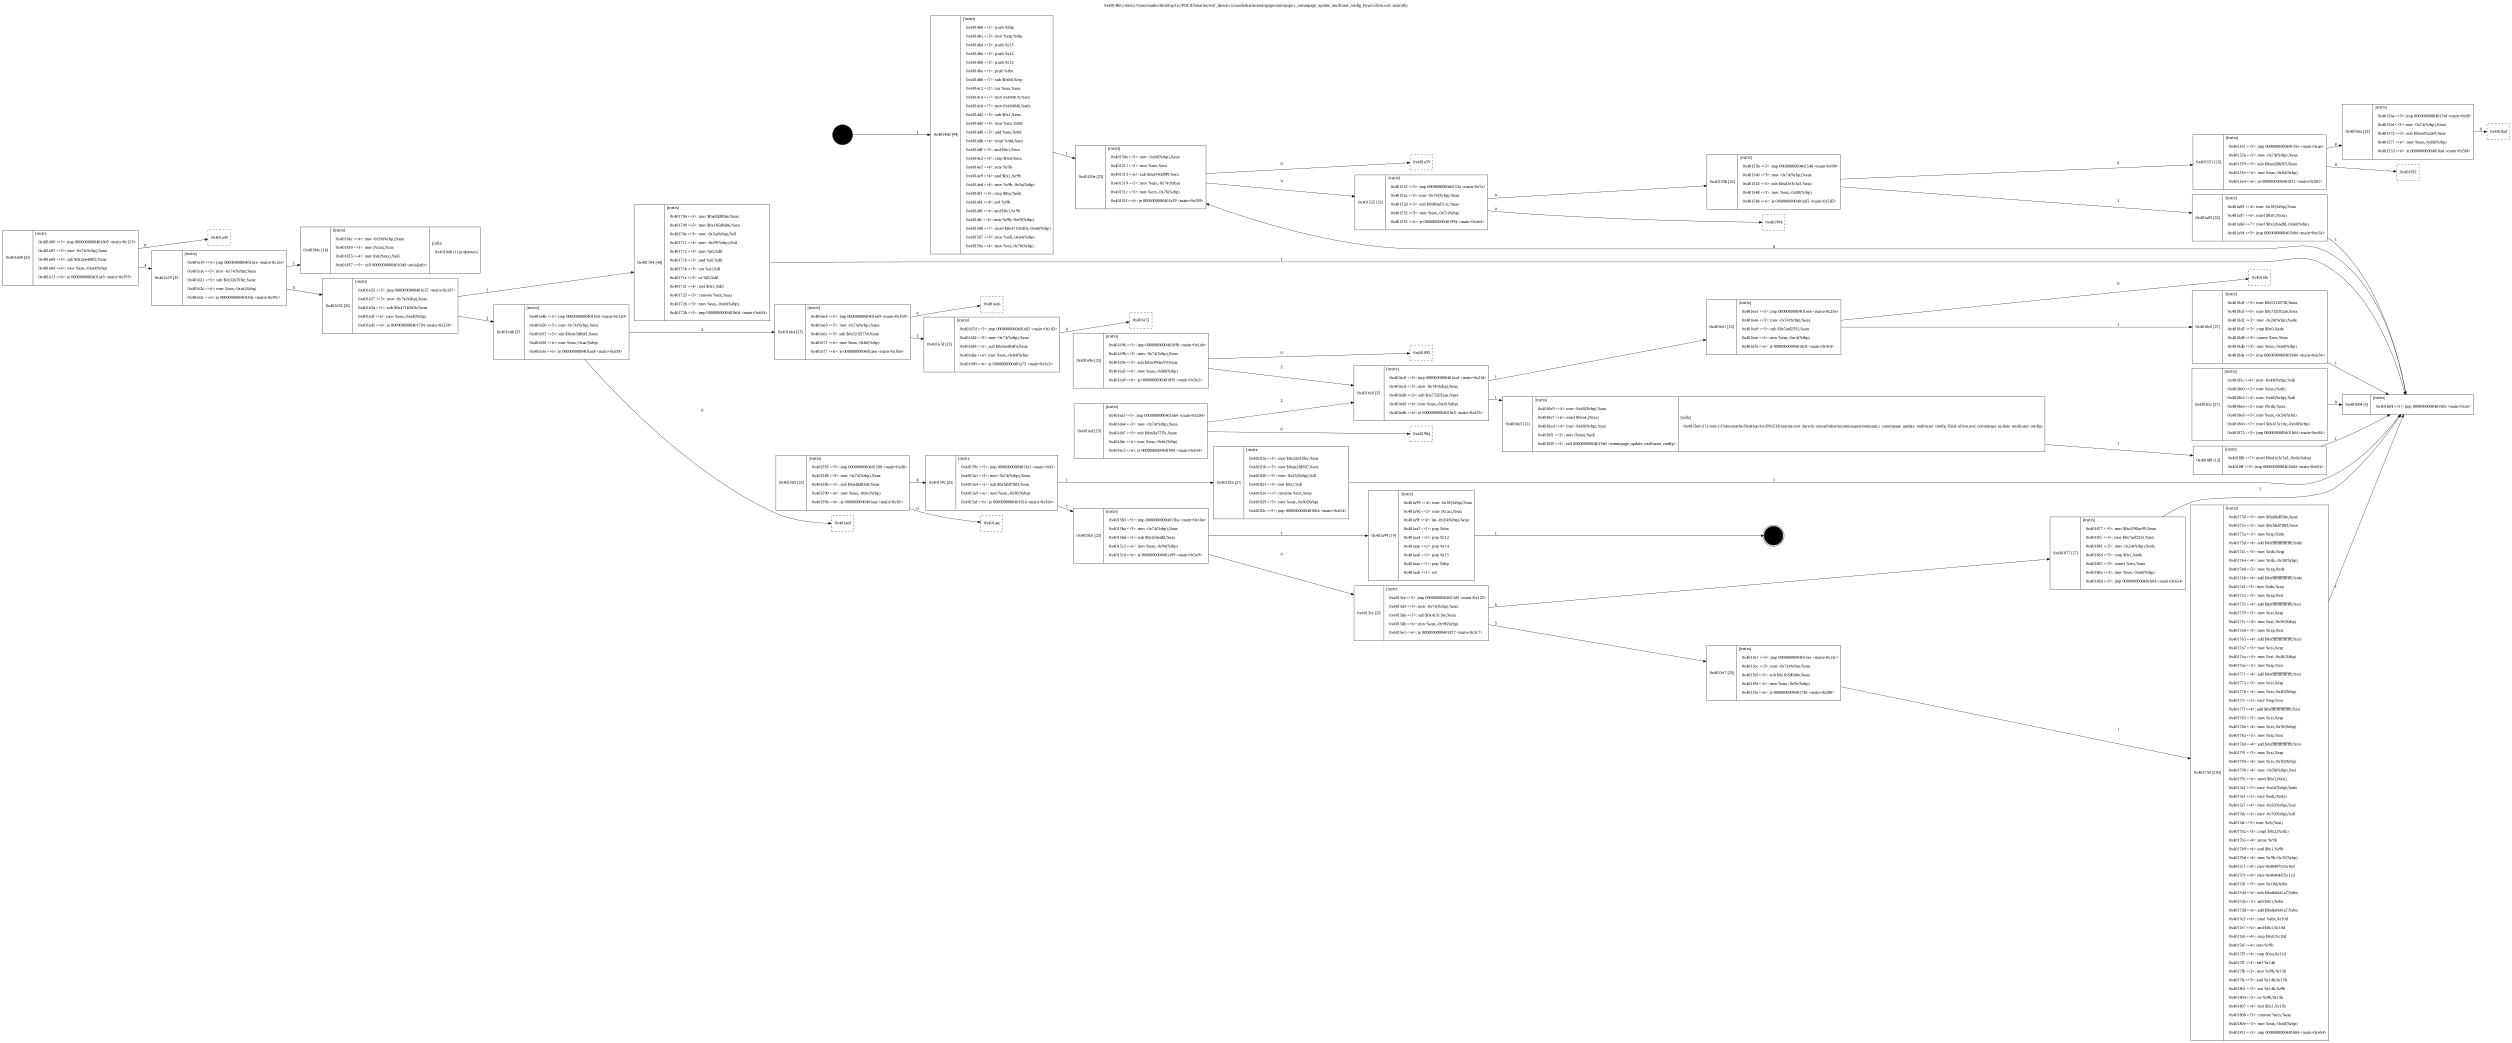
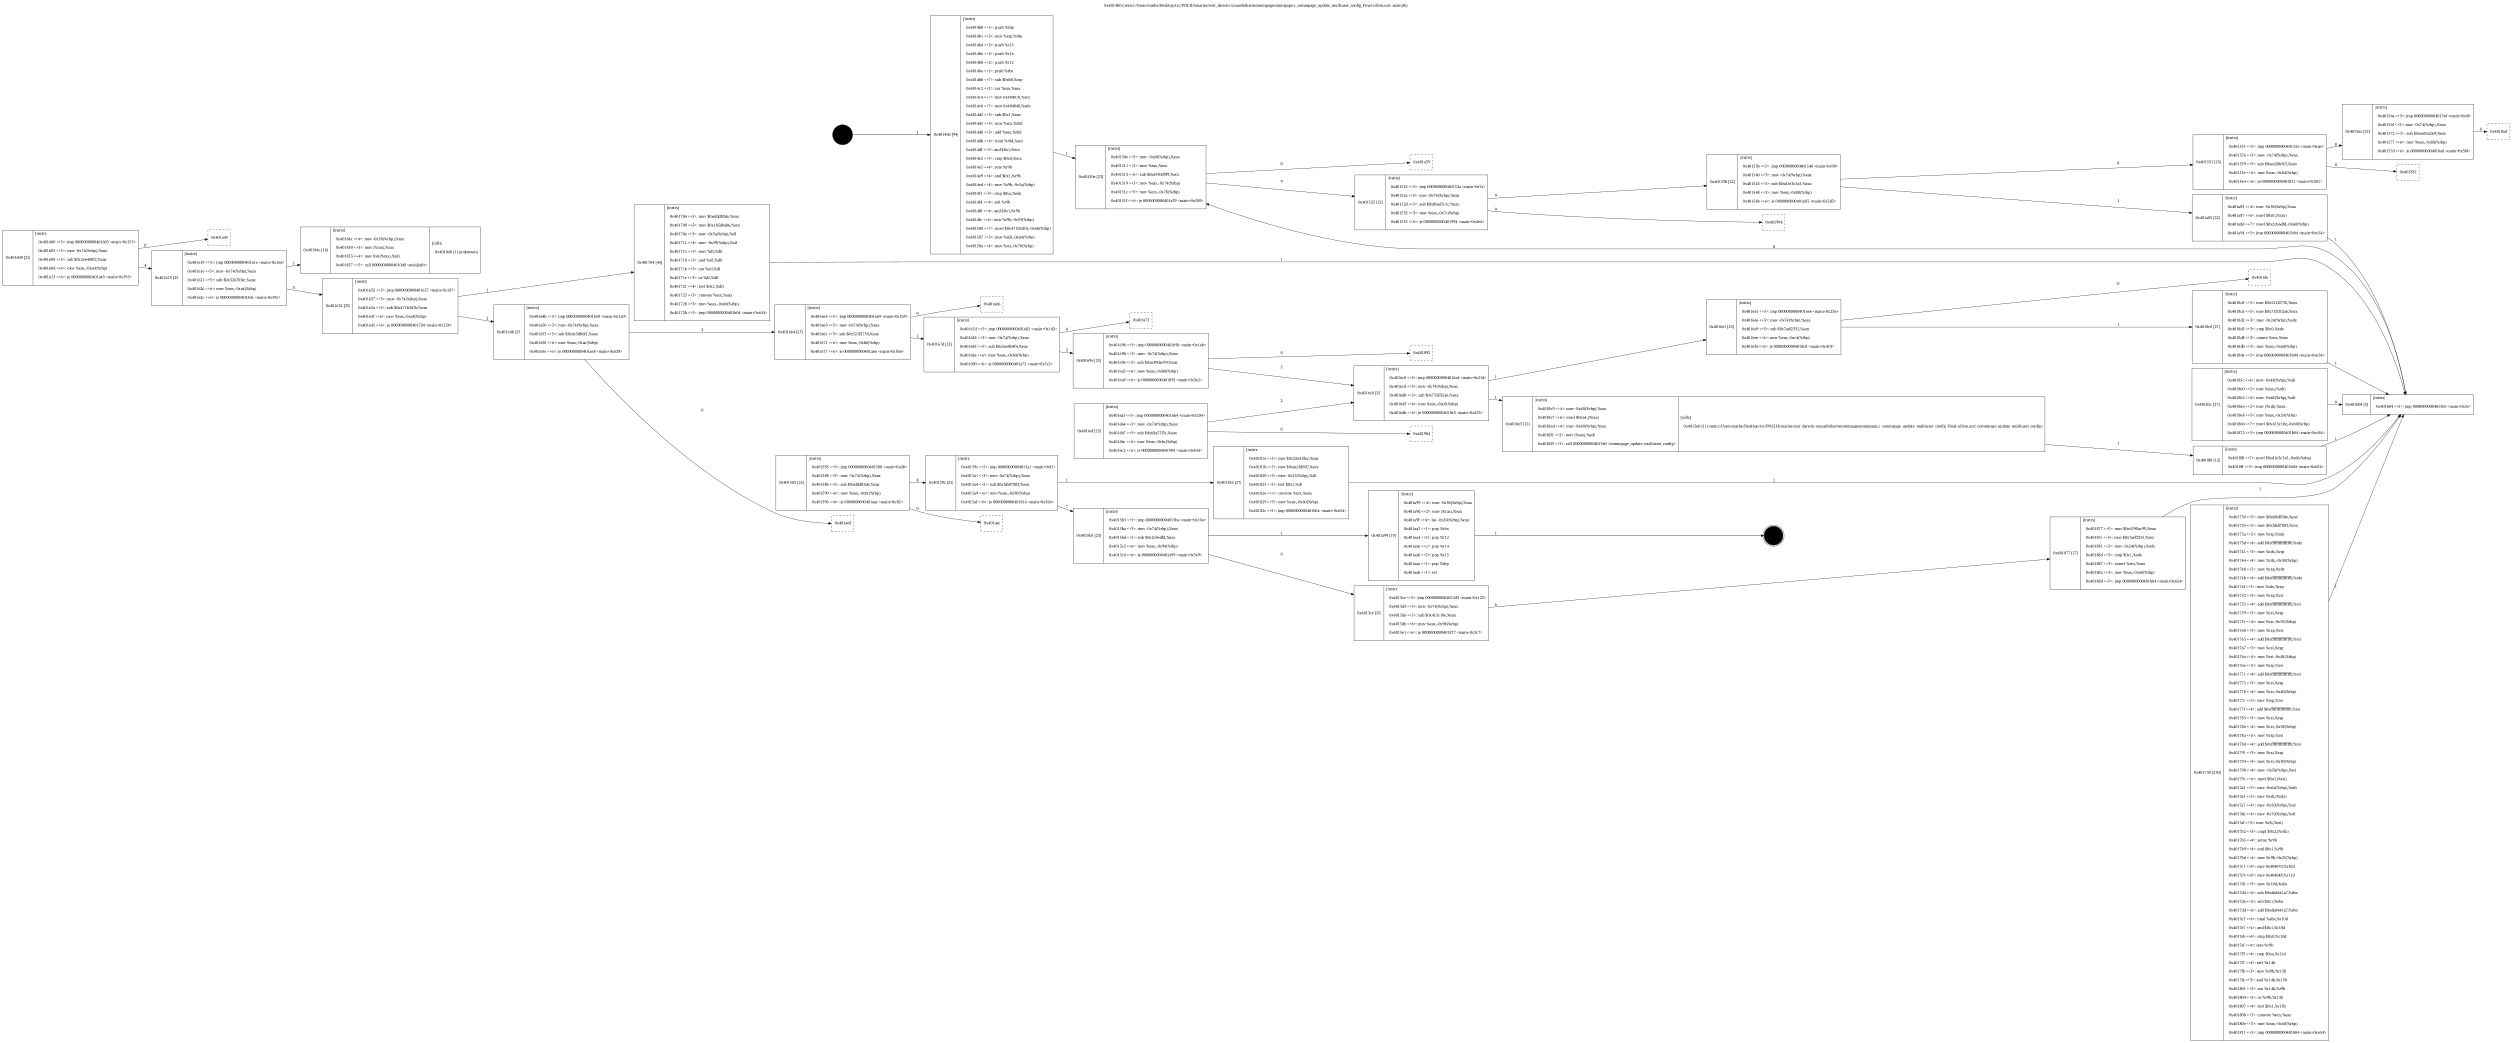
none -> (1065, 352)
(1774, 673) -> none
